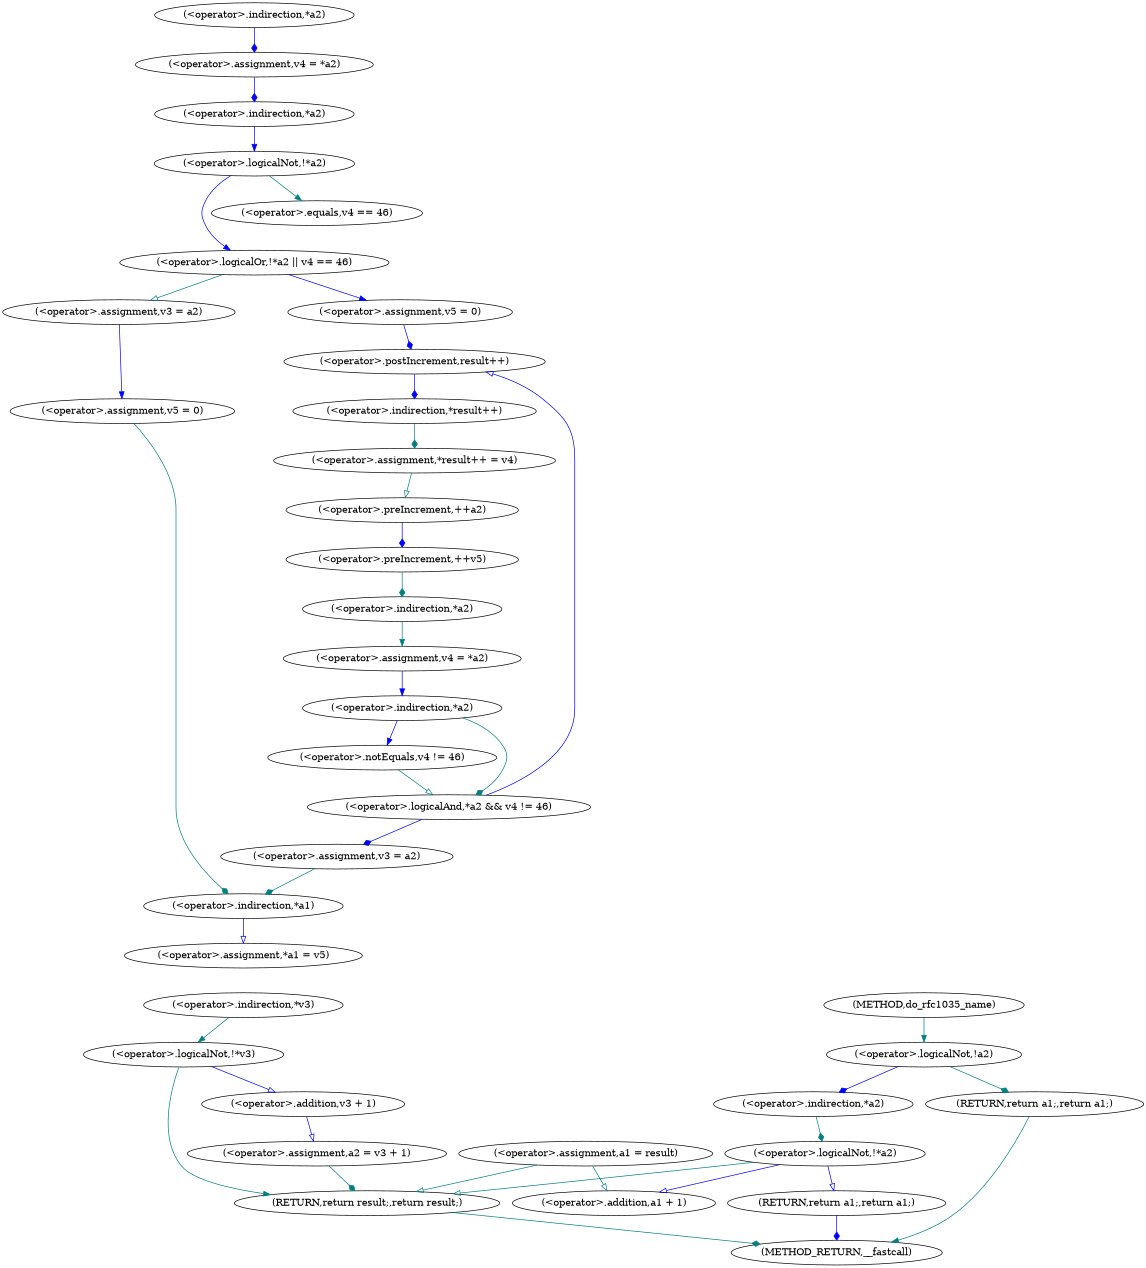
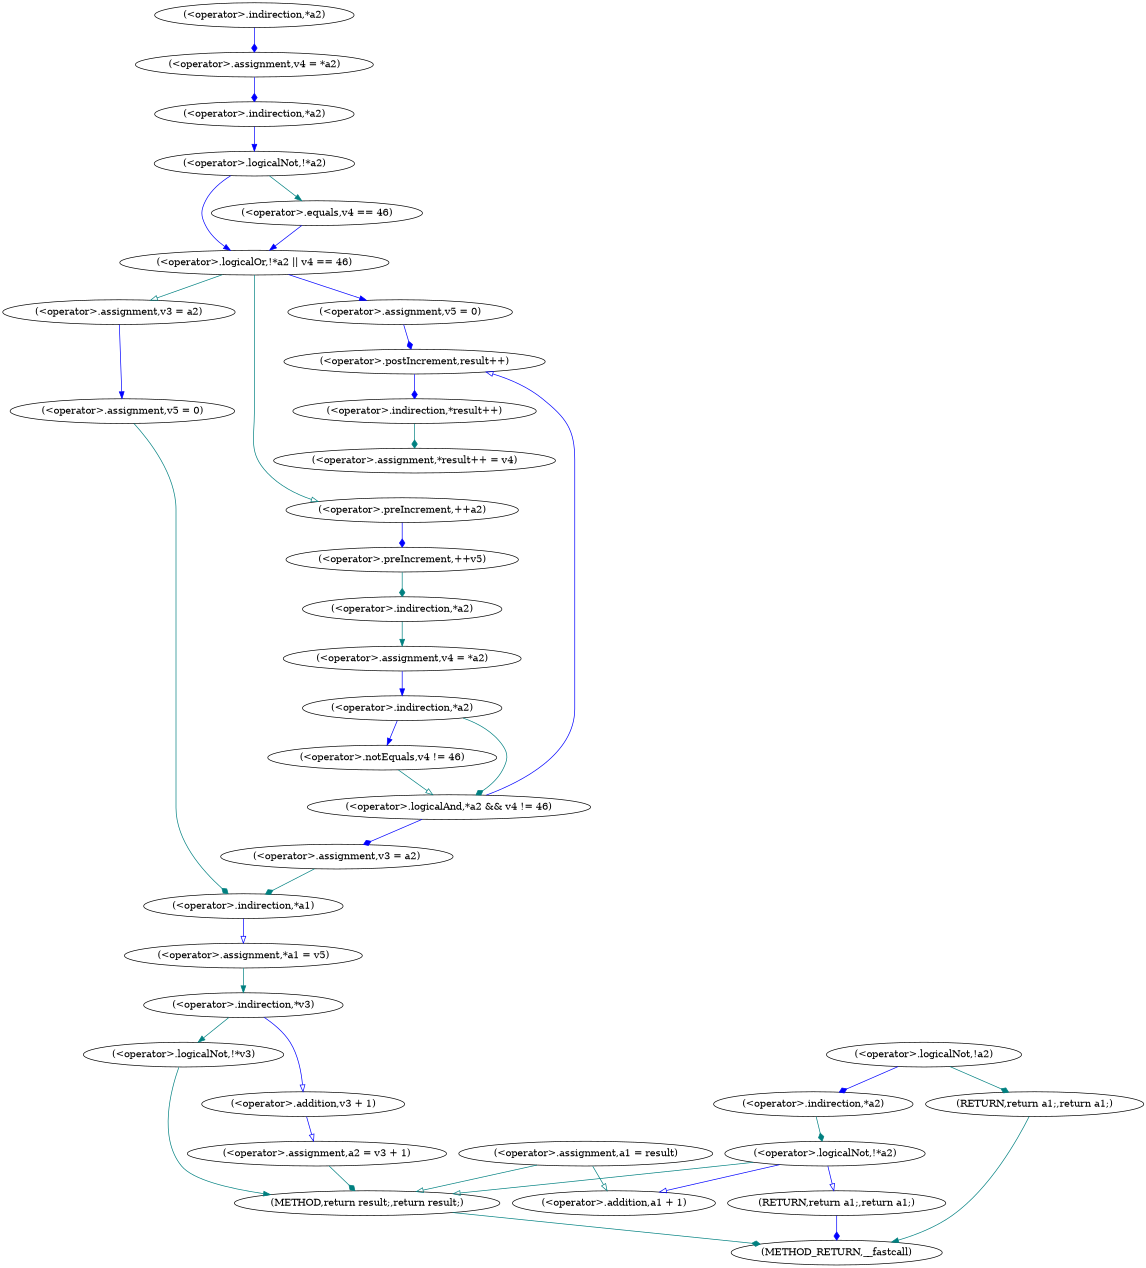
none -> (288, 236)
(409, 482) -> (254, 402)
none -> (243, 977)
(924, 1005) -> none
(240, 1078) -> (292, 1046)
(367, 1203) -> (367, 1203)
